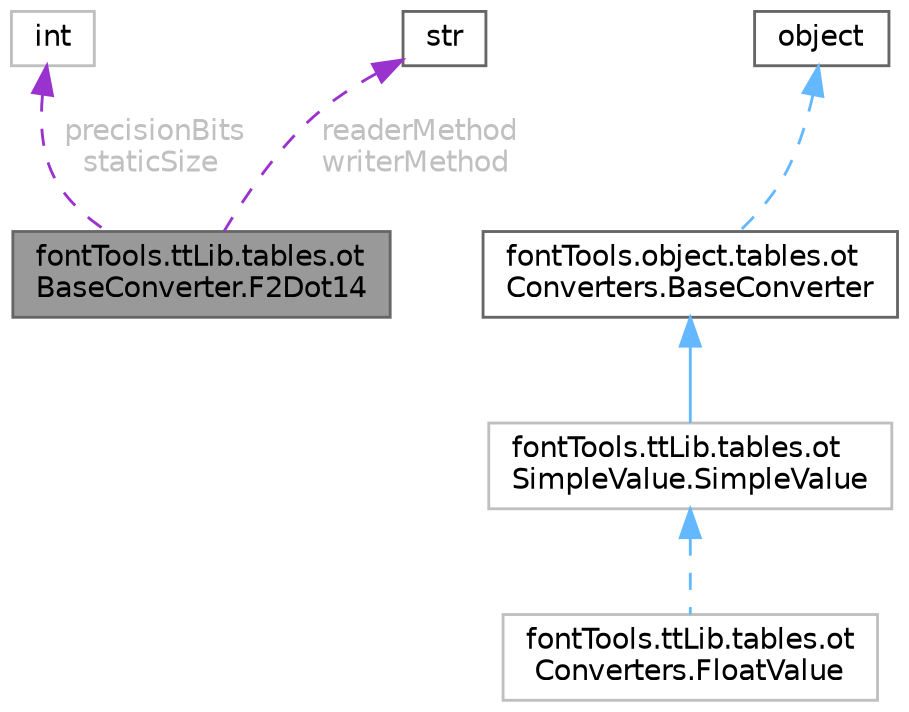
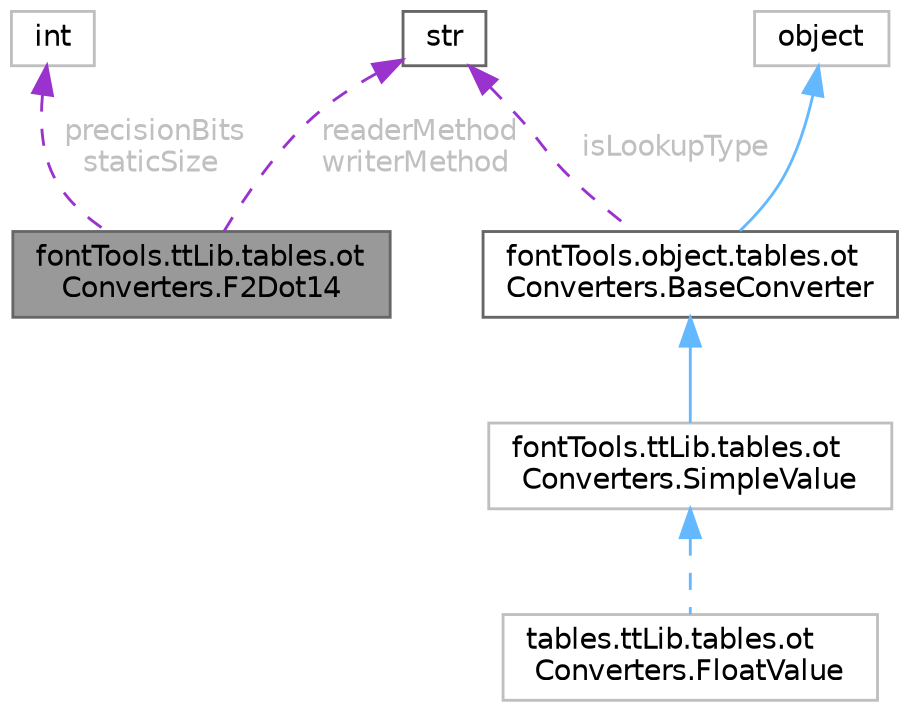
(822, 39) -> (822, 39)
none -> (557, 163)
(788, 169) -> (788, 169)
(202, 274) -> (202, 274)
(690, 466) -> (690, 466)
(690, 657) -> (690, 657)
